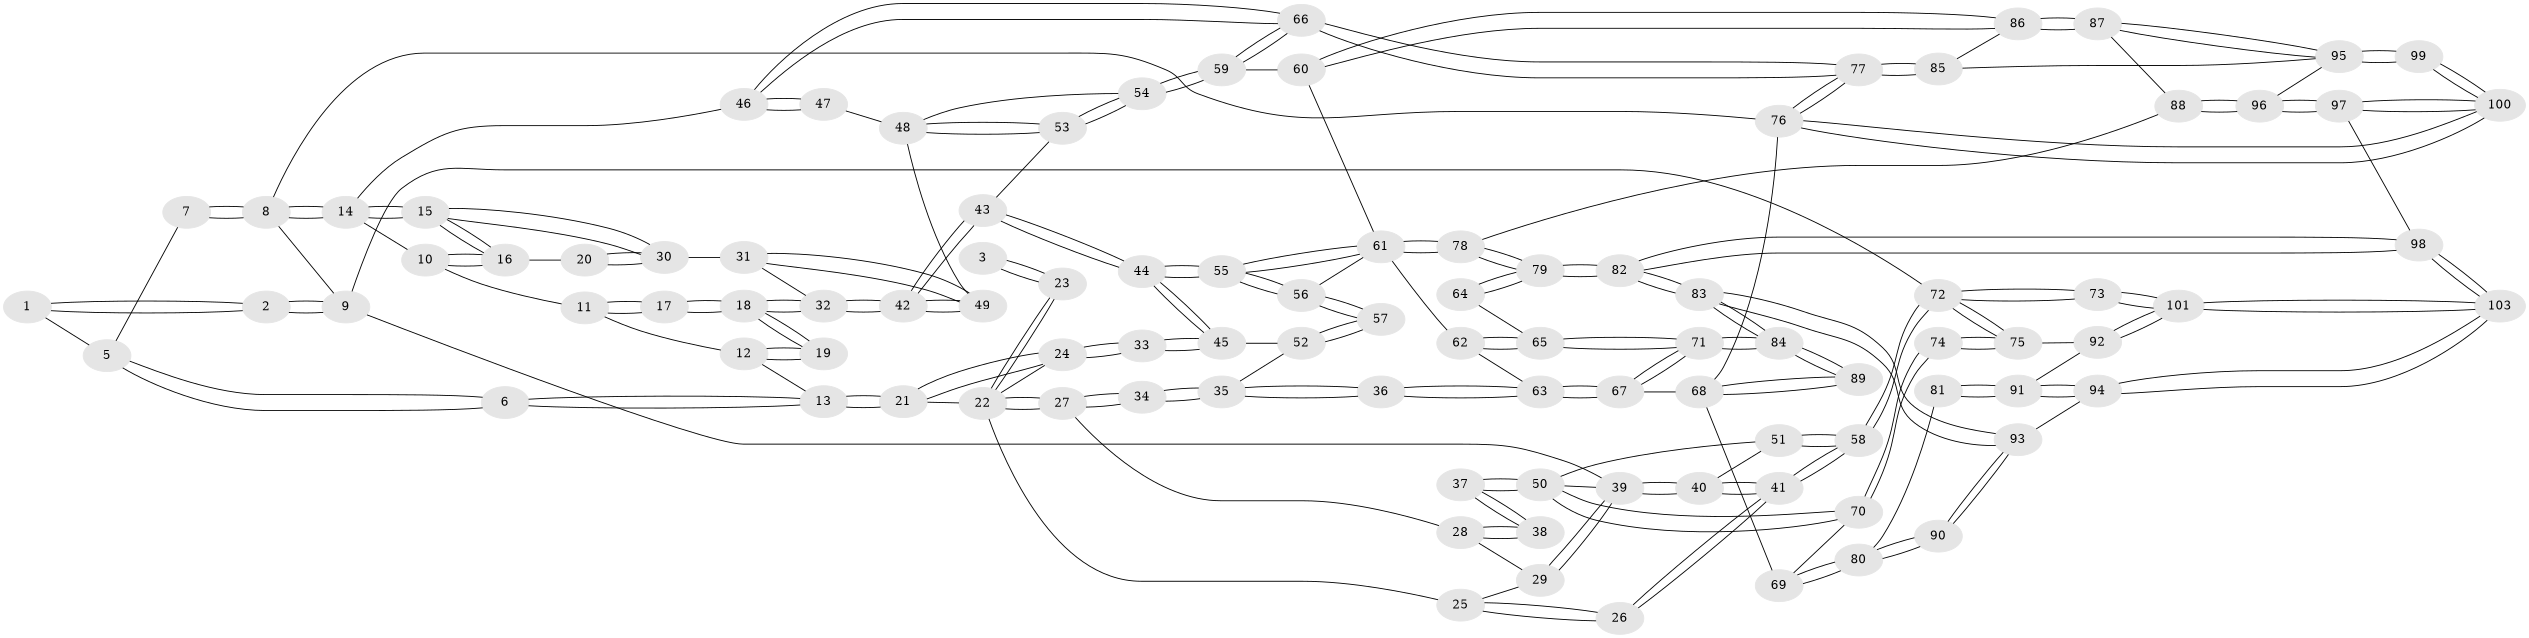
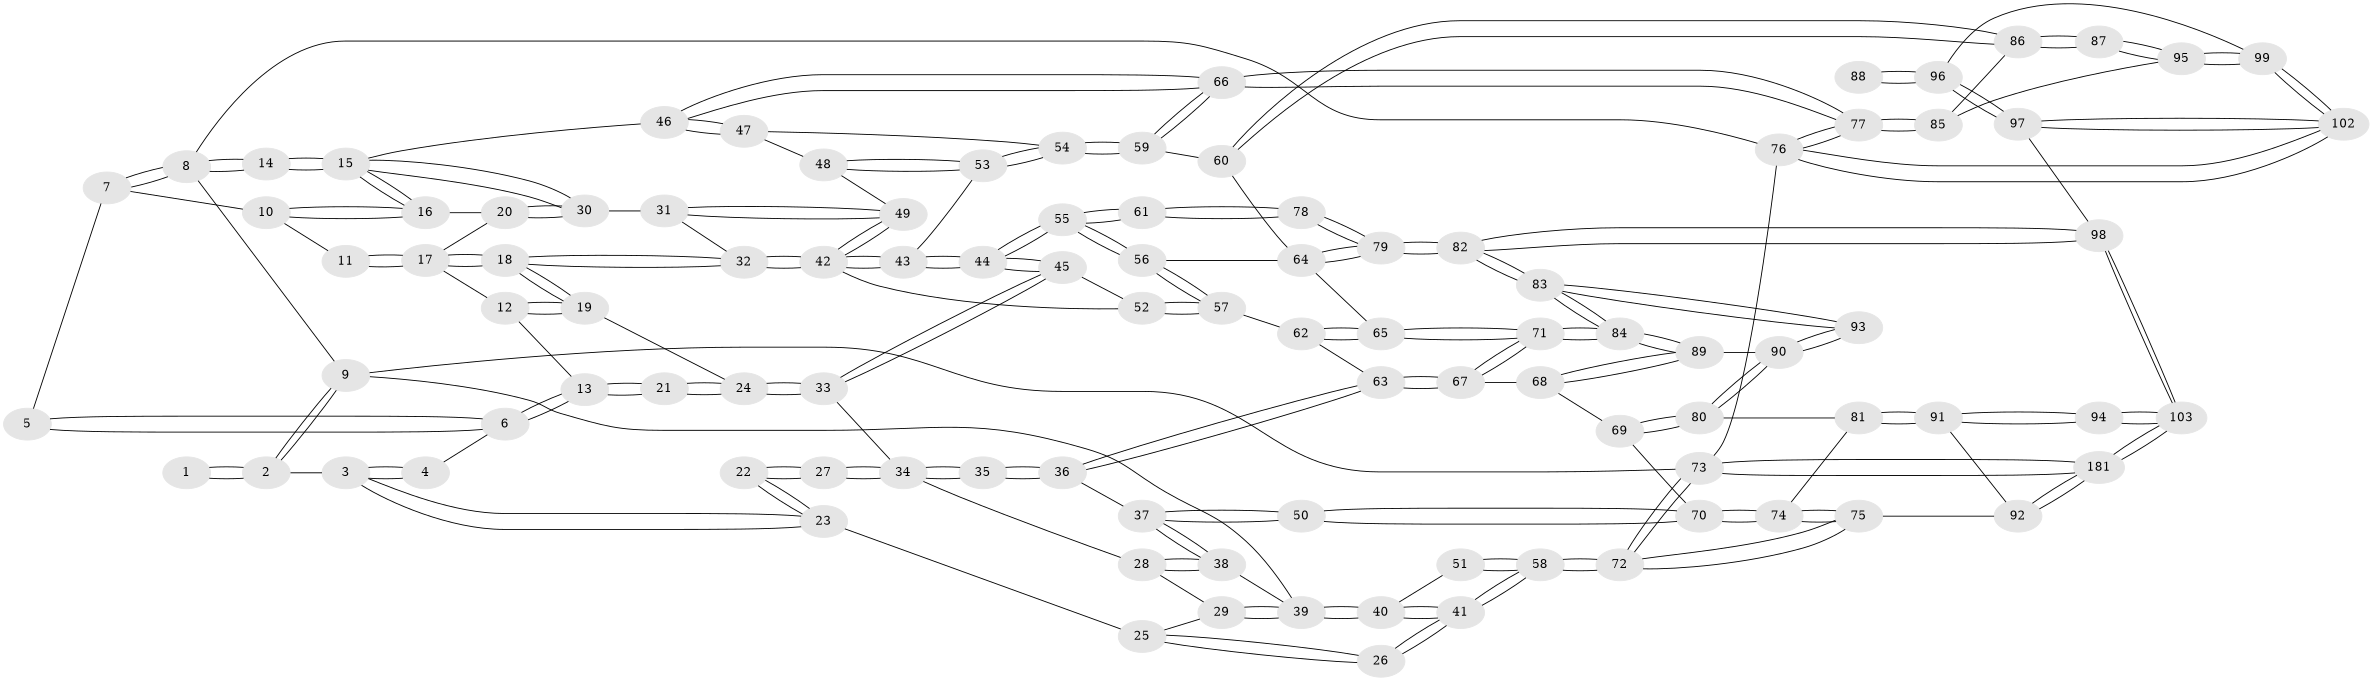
(2133, 59) -> none
(2300, 81) -> (2089, 5)
(1020, 99) -> (904, 136)
(2500, 105) -> (2344, 124)
(528, 126) -> (504, 136)
(1341, 158) -> (1251, 202)
(1819, 167) -> none
(1114, 170) -> (1028, 390)
(386, 236) -> (187, 200)
none -> (465, 237)
(1760, 262) -> (1752, 328)
(1341, 271) -> (1222, 260)
(1419, 296) -> (1262, 321)
(2179, 306) -> (2099, 467)
(67, 331) -> none
(662, 337) -> (465, 284)
none -> (1739, 352)
(1262, 368) -> (965, 301)
(1023, 379) -> (656, 344)
(943, 403) -> none
(2058, 415) -> none
none -> (867, 435)
(1657, 453) -> none
none -> (1819, 467)
none -> (306, 473)
none -> (426, 473)
(1580, 487) -> (1262, 589)
none -> (1102, 495)
(1245, 501) -> (1021, 521)
(1173, 581) -> (983, 579)
